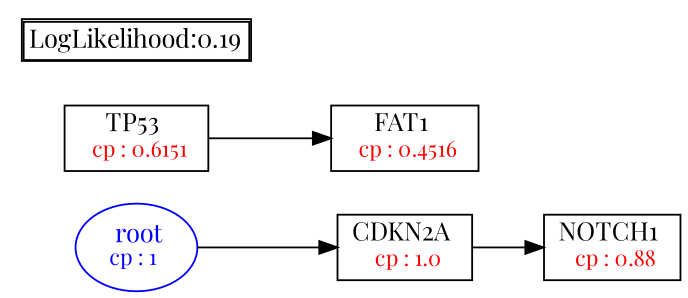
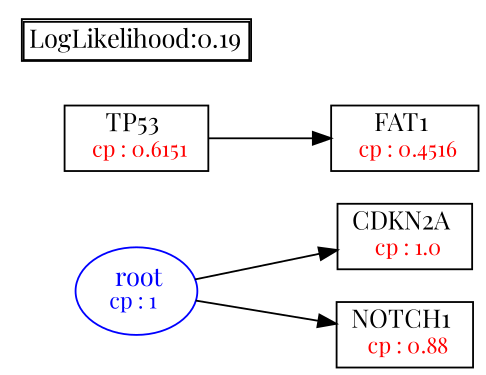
(499, 247) -> (257, 311)
